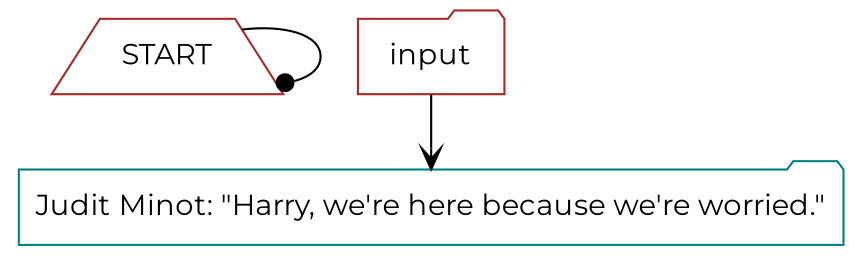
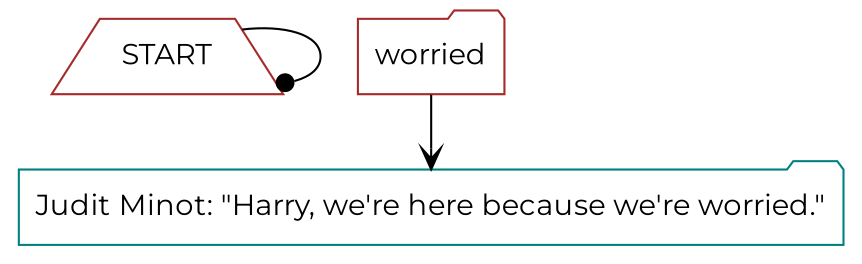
(431, 57) -> (431, 57)
